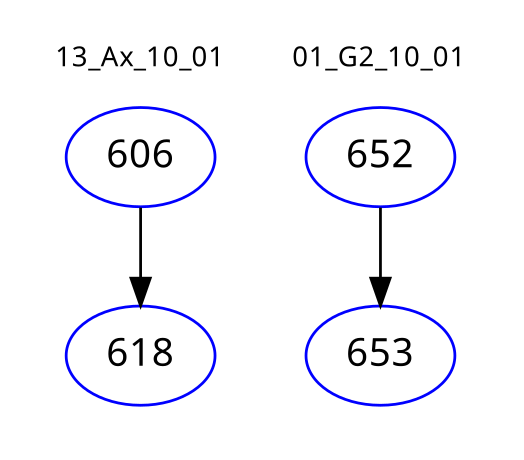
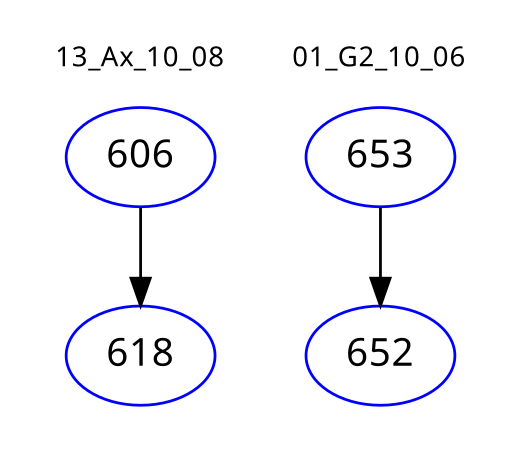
(141, 59) -> (141, 59)
(380, 59) -> (380, 59)
(380, 243) -> (380, 243)
